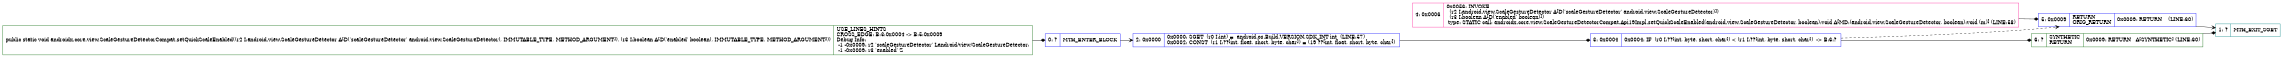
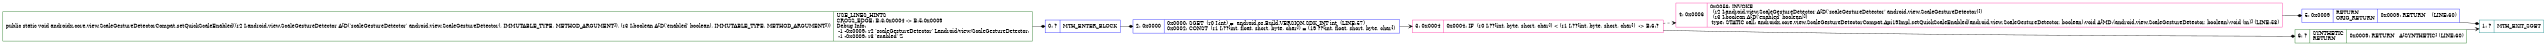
(2204, 27) -> (2467, 23)
(2207, 33) -> (2471, 29)
(1948, 34) -> (1668, 23)
(1125, 40) -> (1124, 26)
(1493, 40) -> (1404, 26)
(1716, 40) -> (1538, 26)
